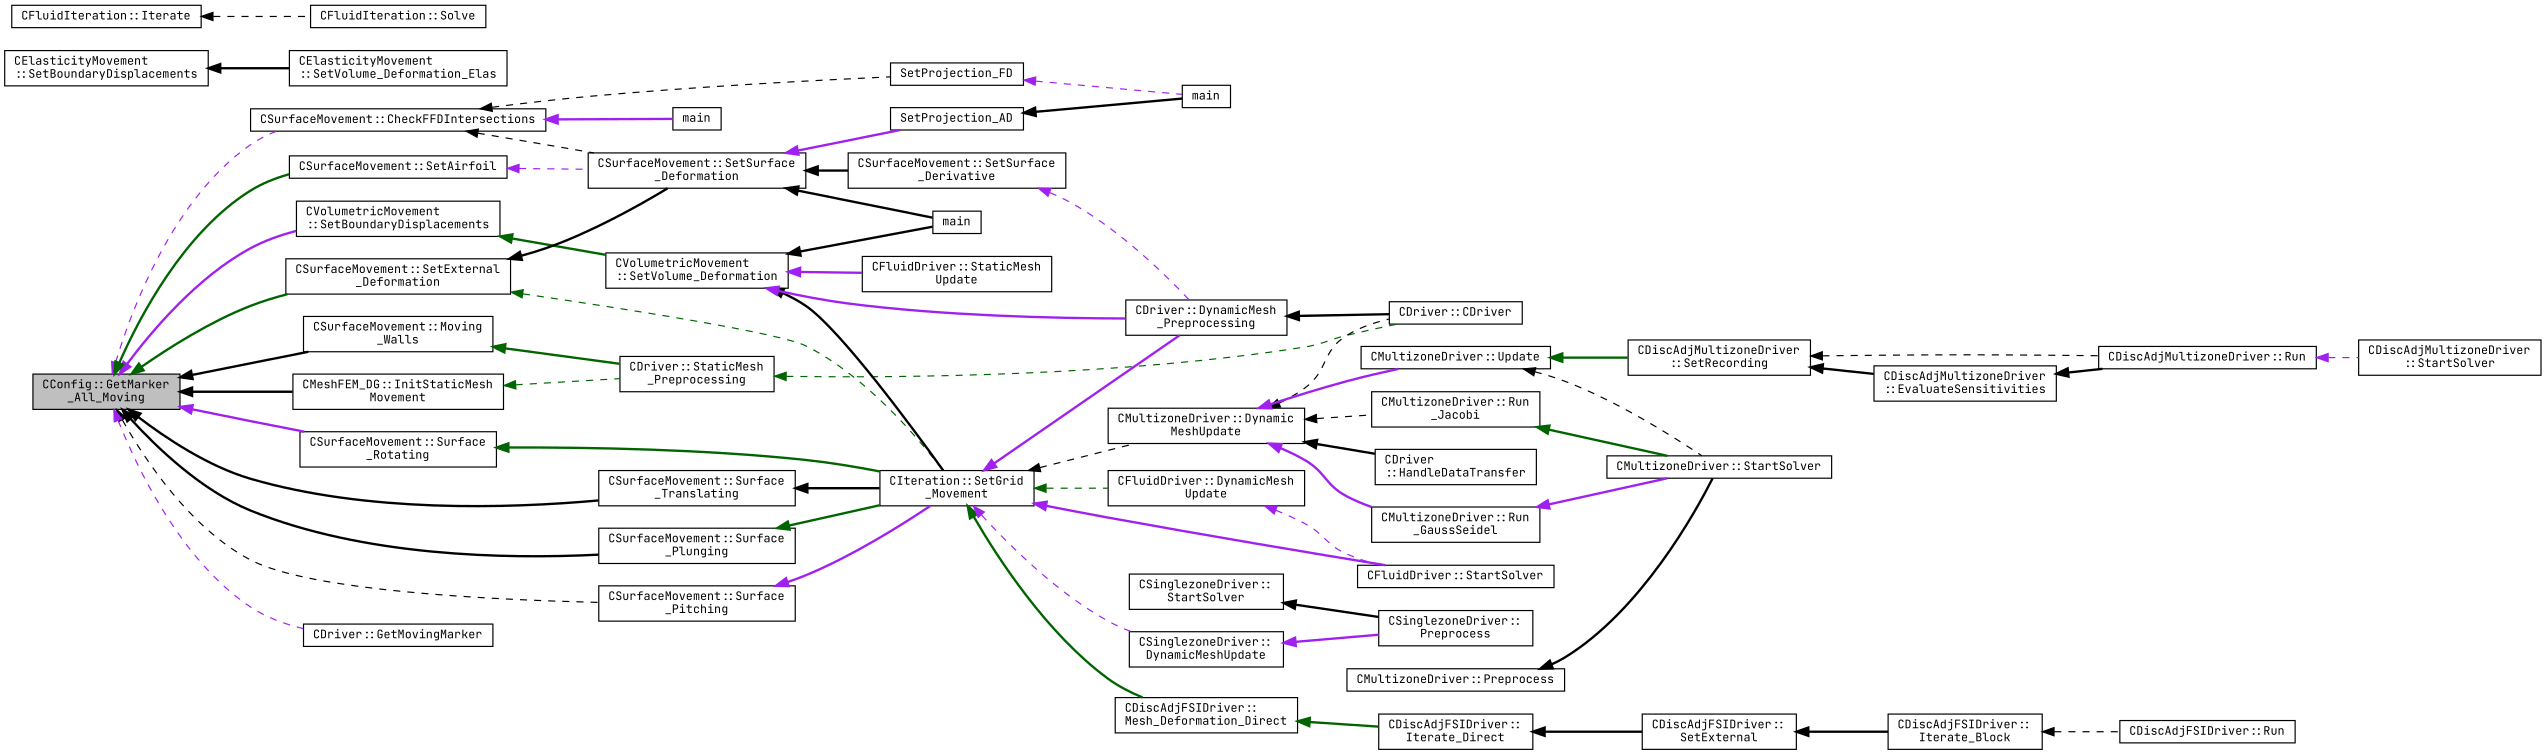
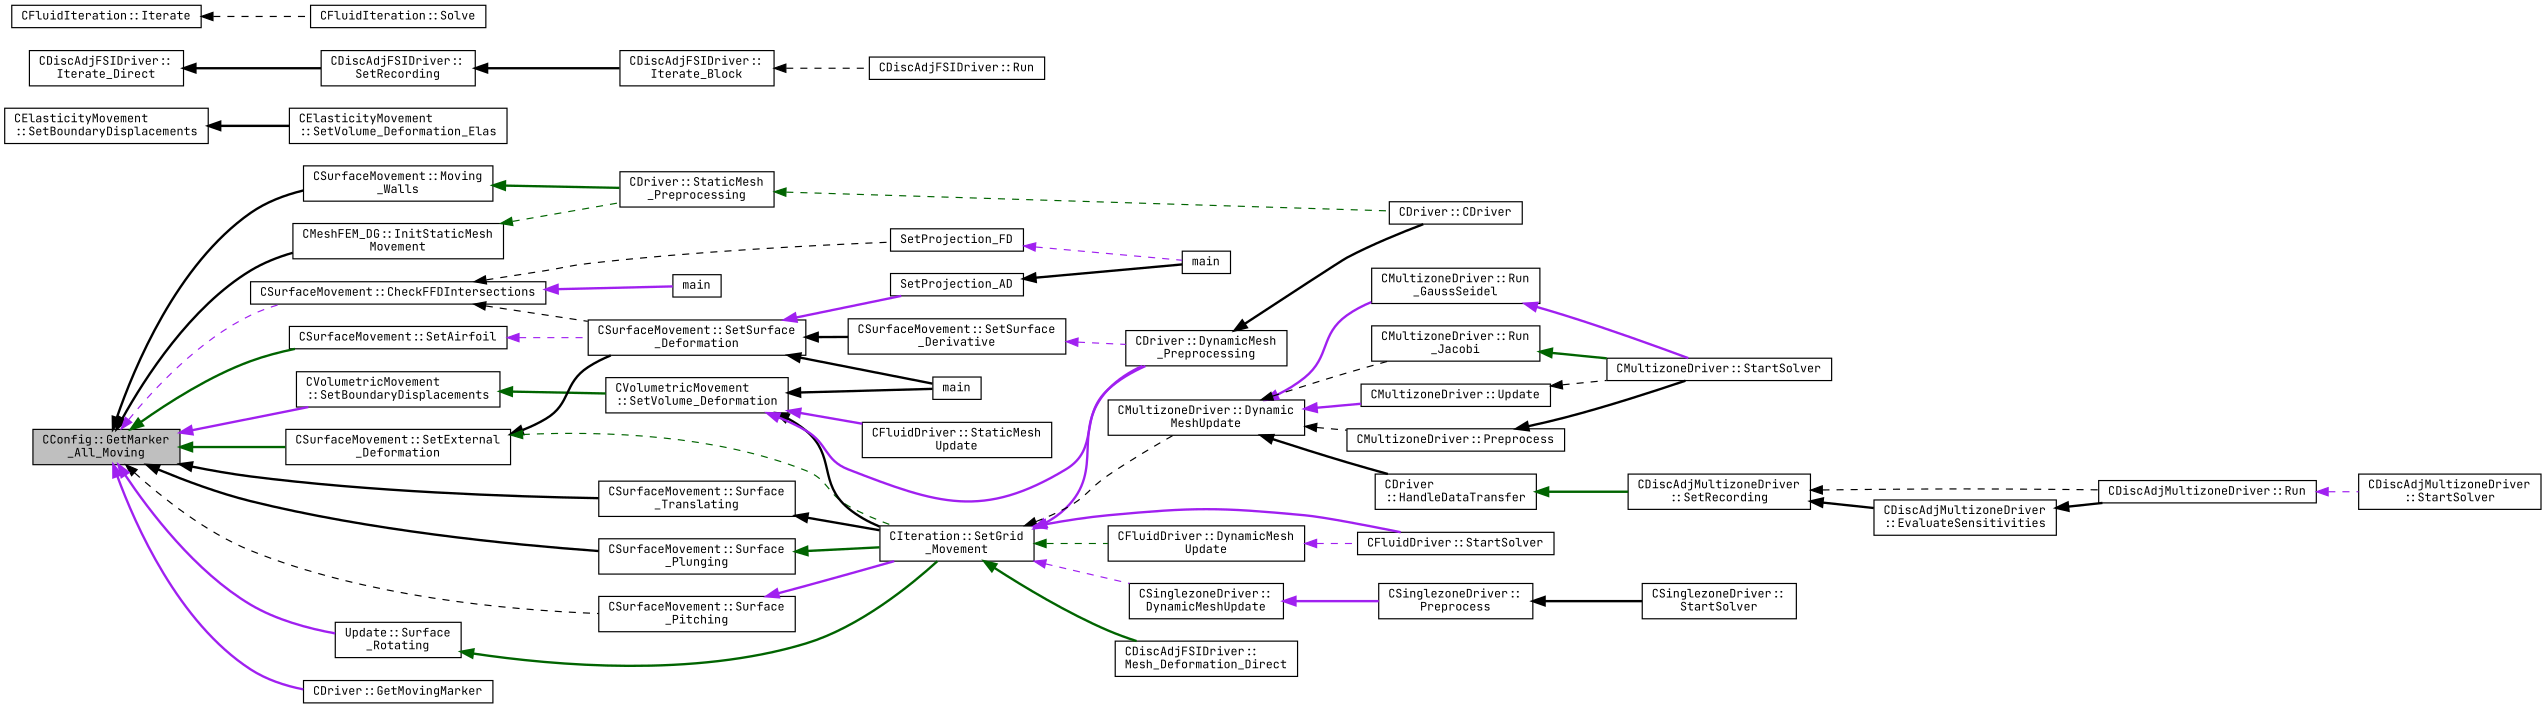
(1329, 354) -> (1332, 429)
(1595, 358) -> (1588, 492)
(398, 449) -> (398, 640)
(188, 546) -> (186, 606)
(1337, 611) -> (1593, 601)
(1344, 724) -> none
(1719, 732) -> (398, 68)
